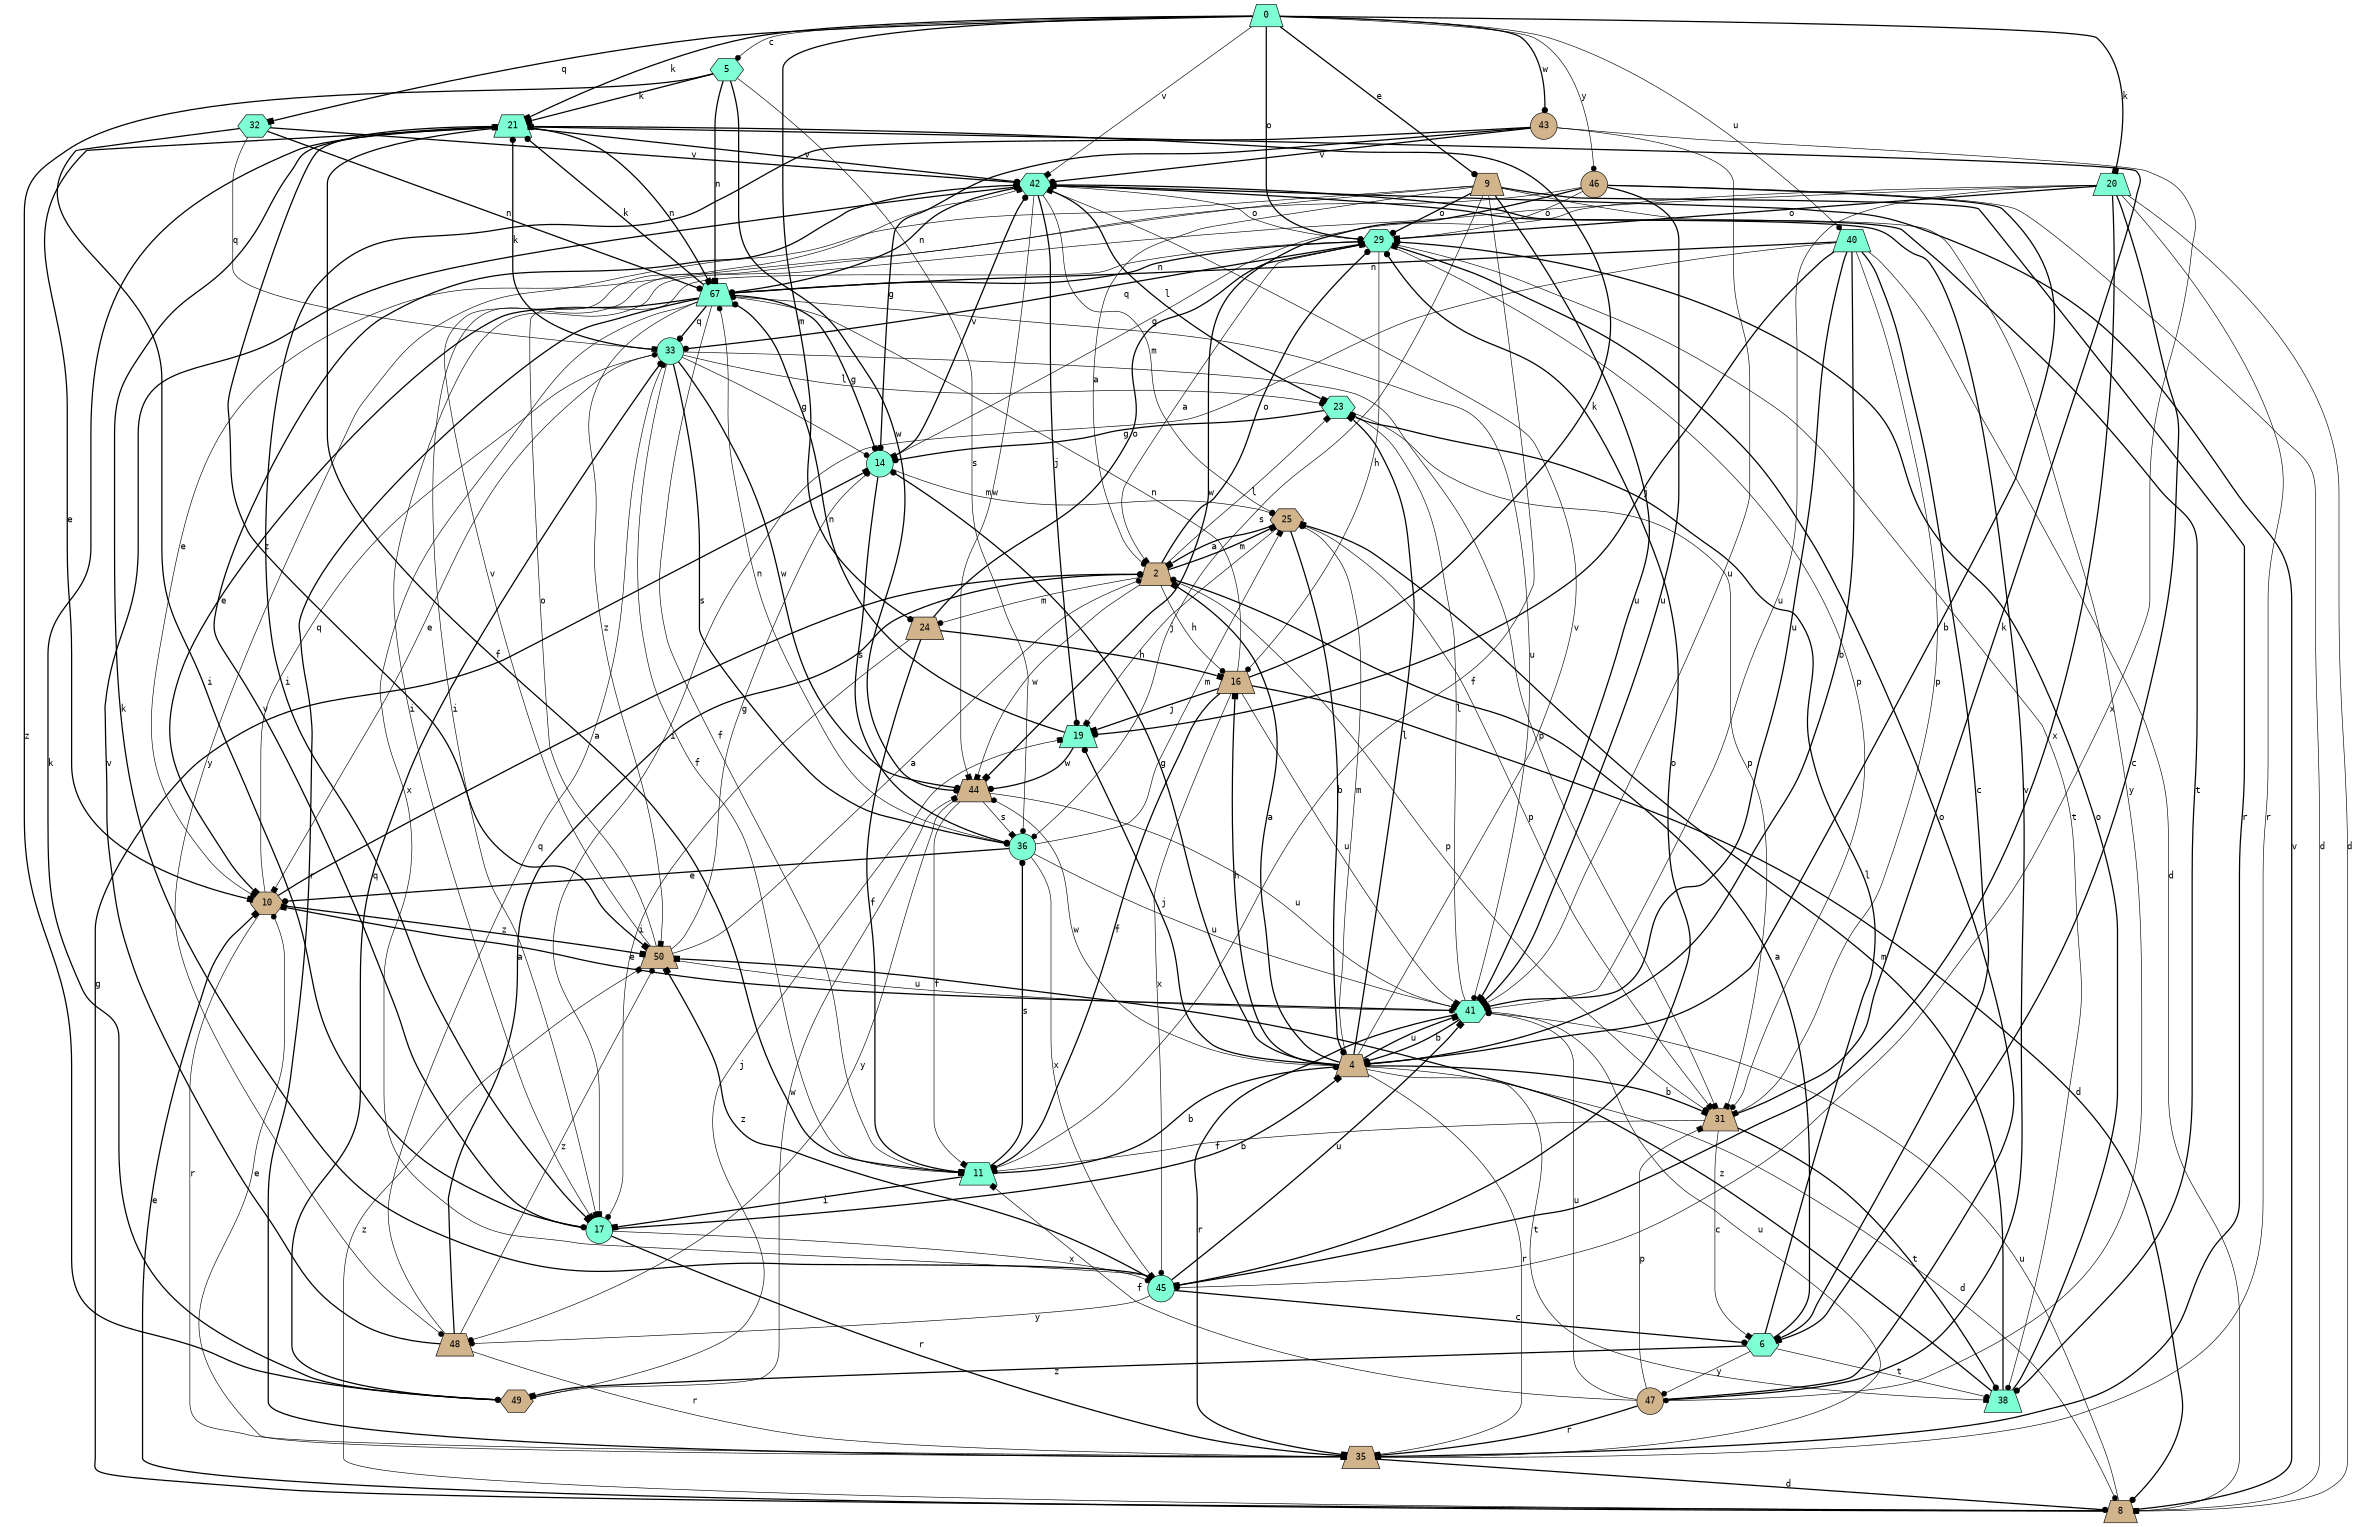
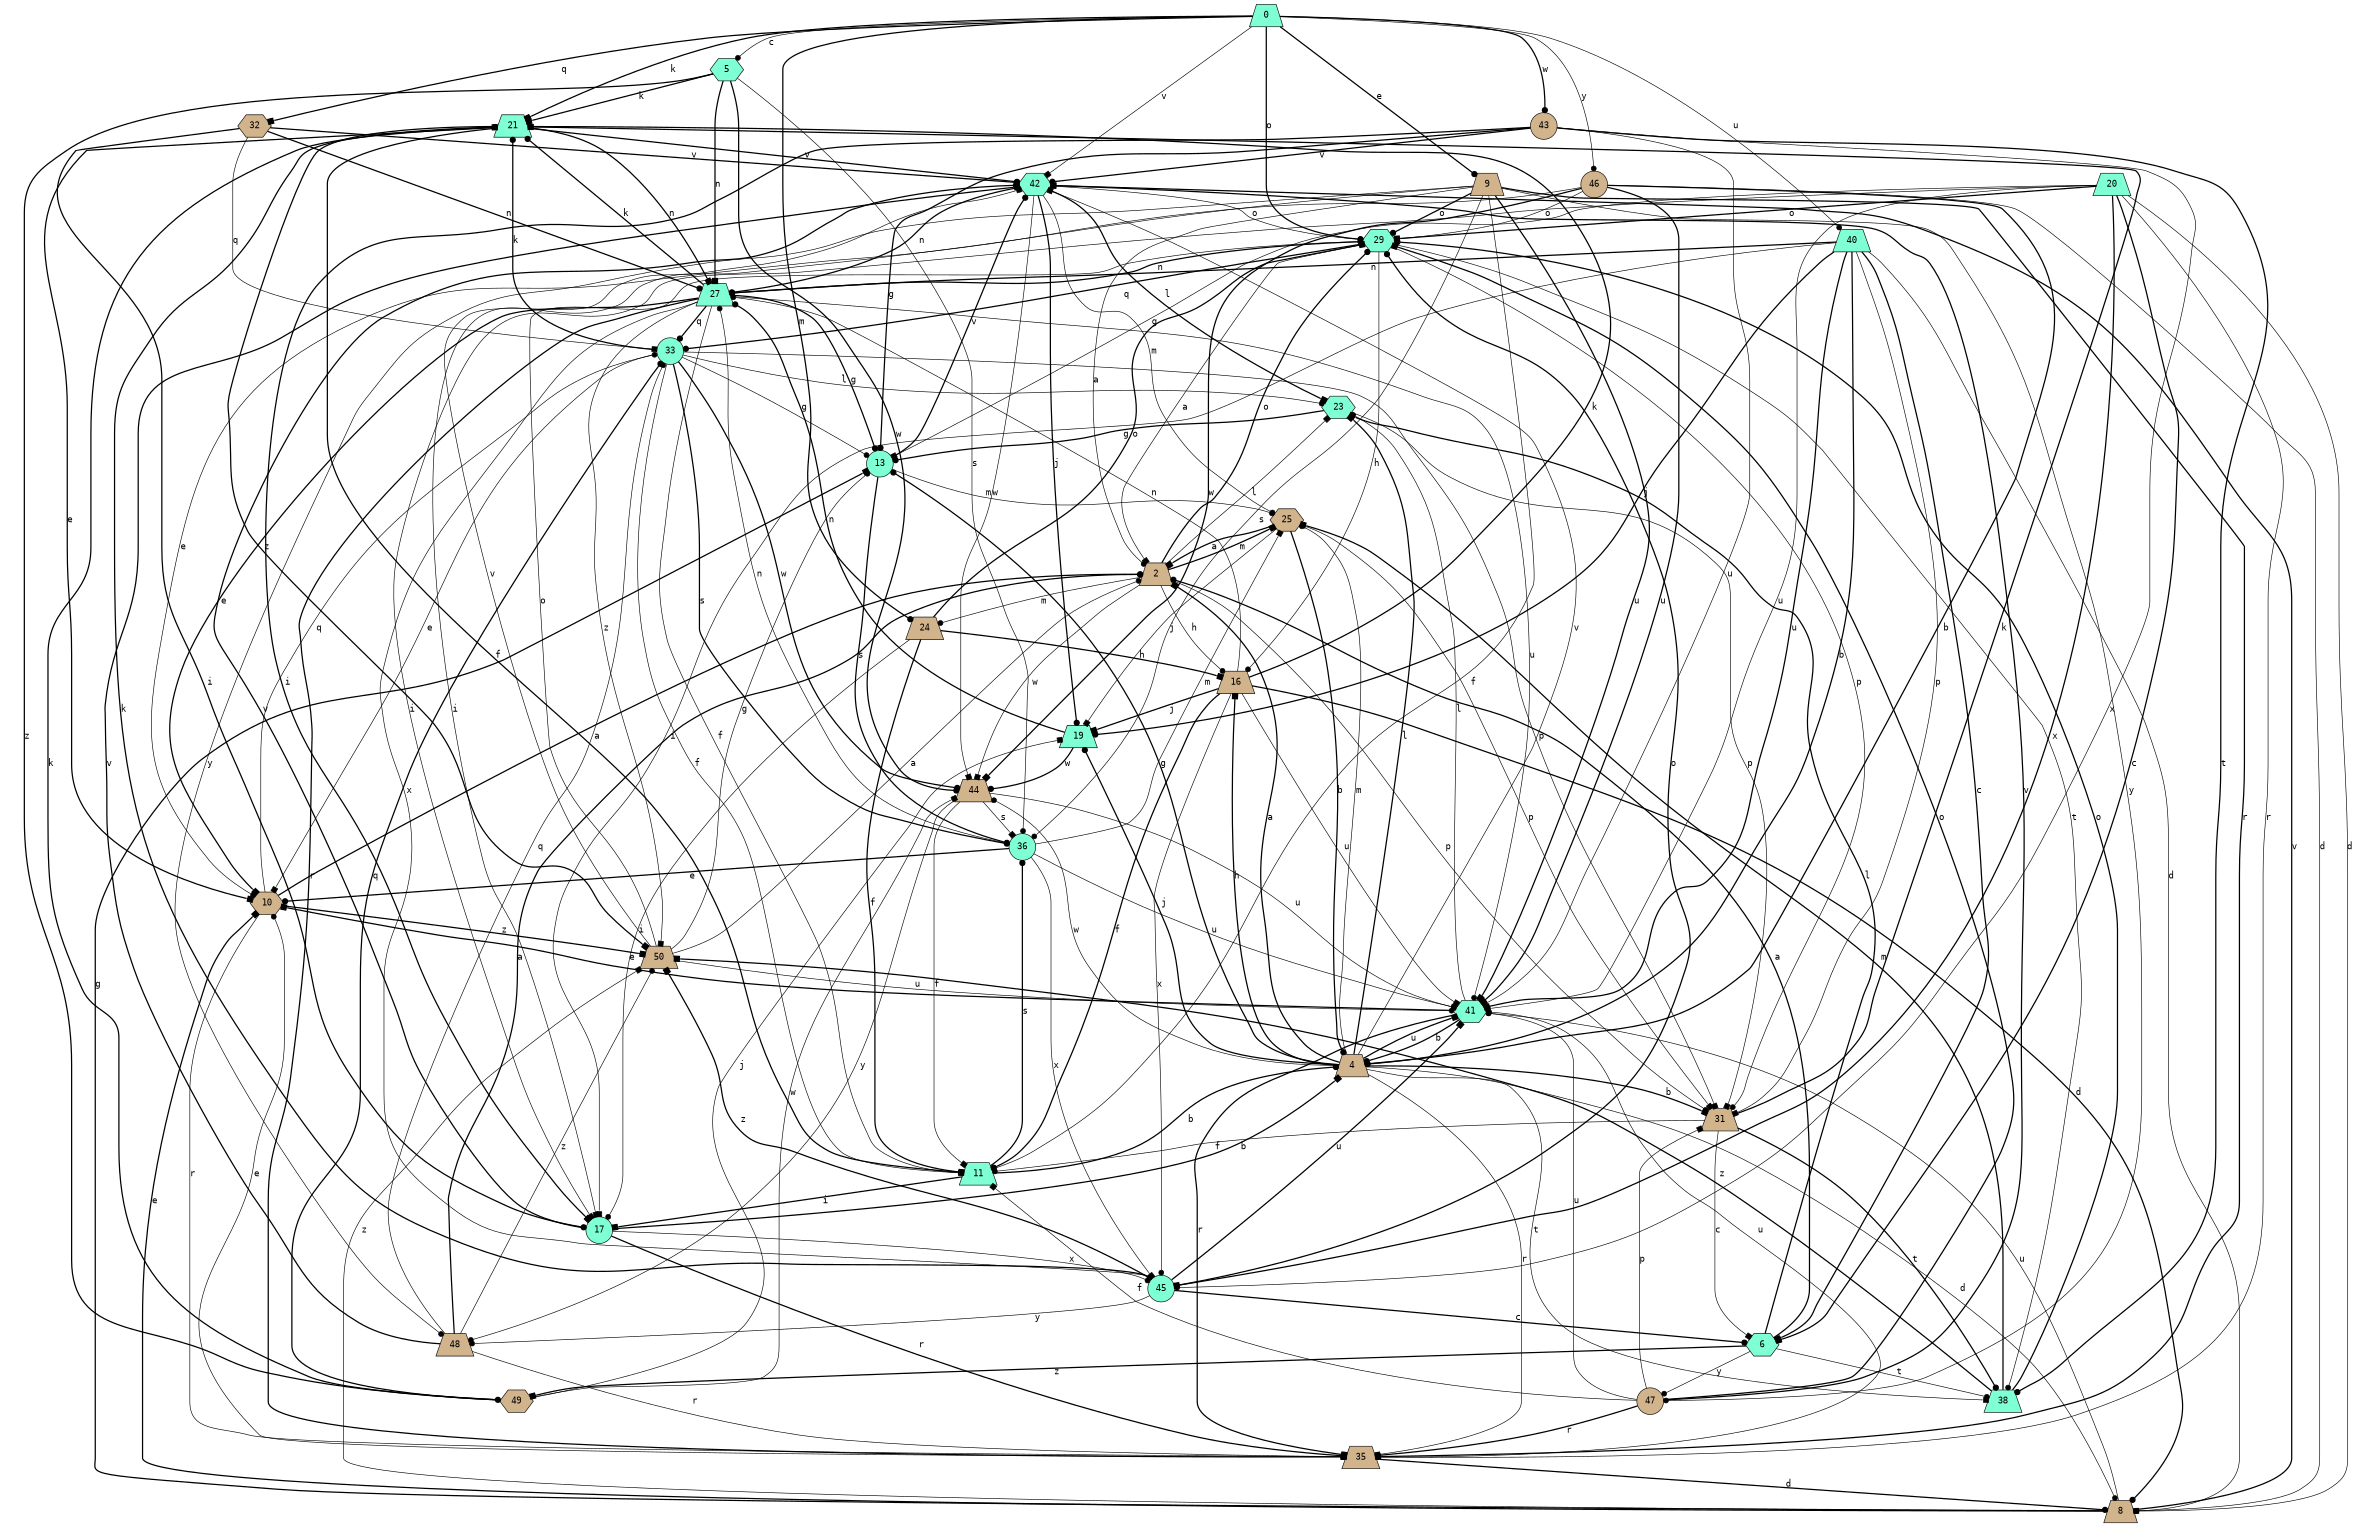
(1757, 23) -> none
(255, 126) -> (255, 126)
(715, 295) -> (715, 295)
(2079, 396) -> (2226, 489)
(880, 464) -> (880, 464)
